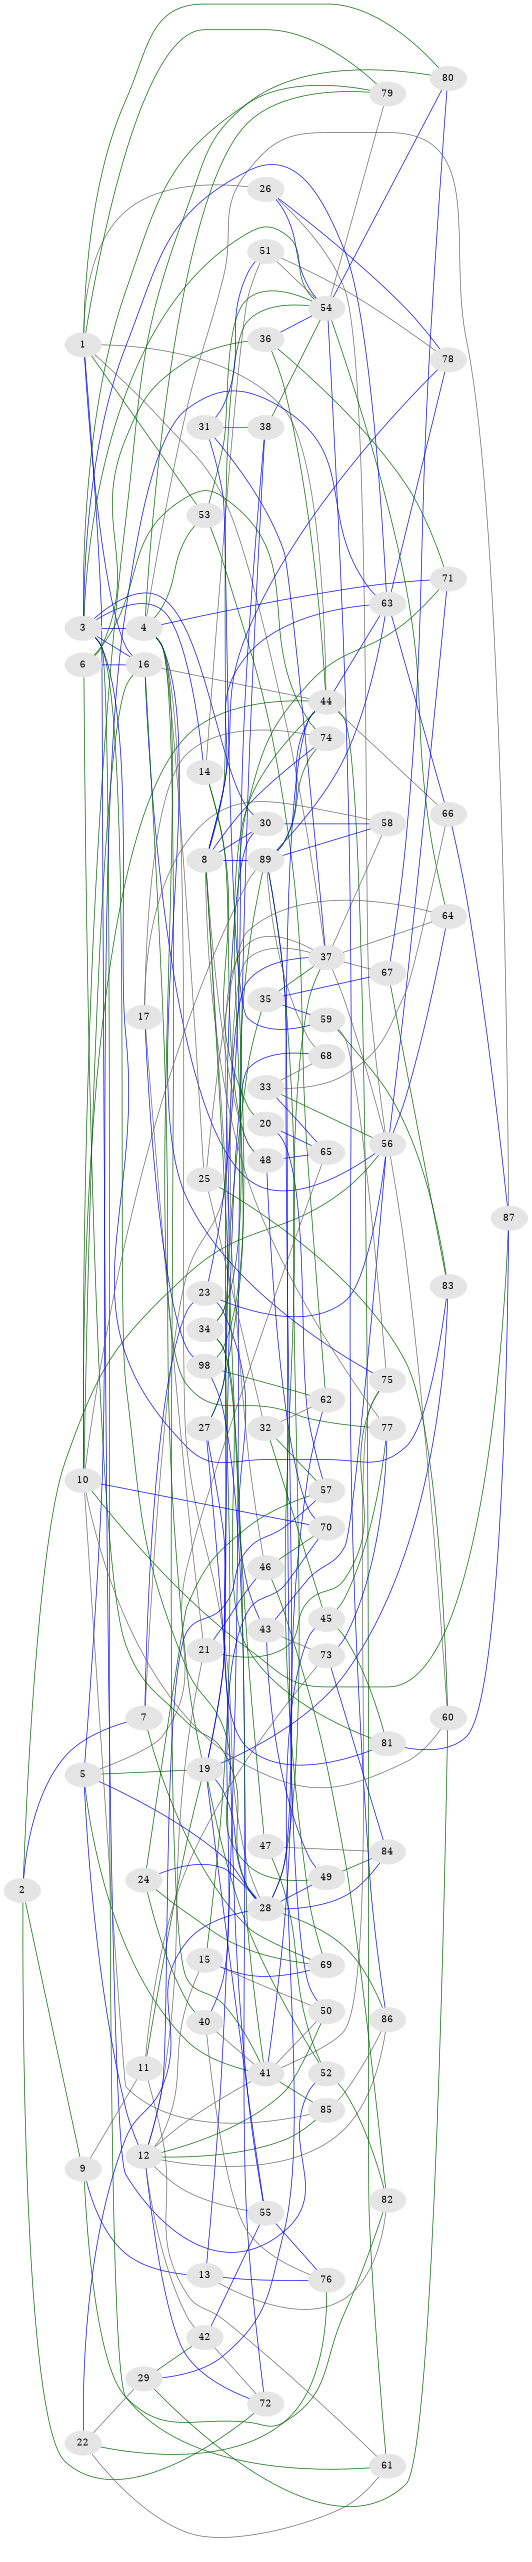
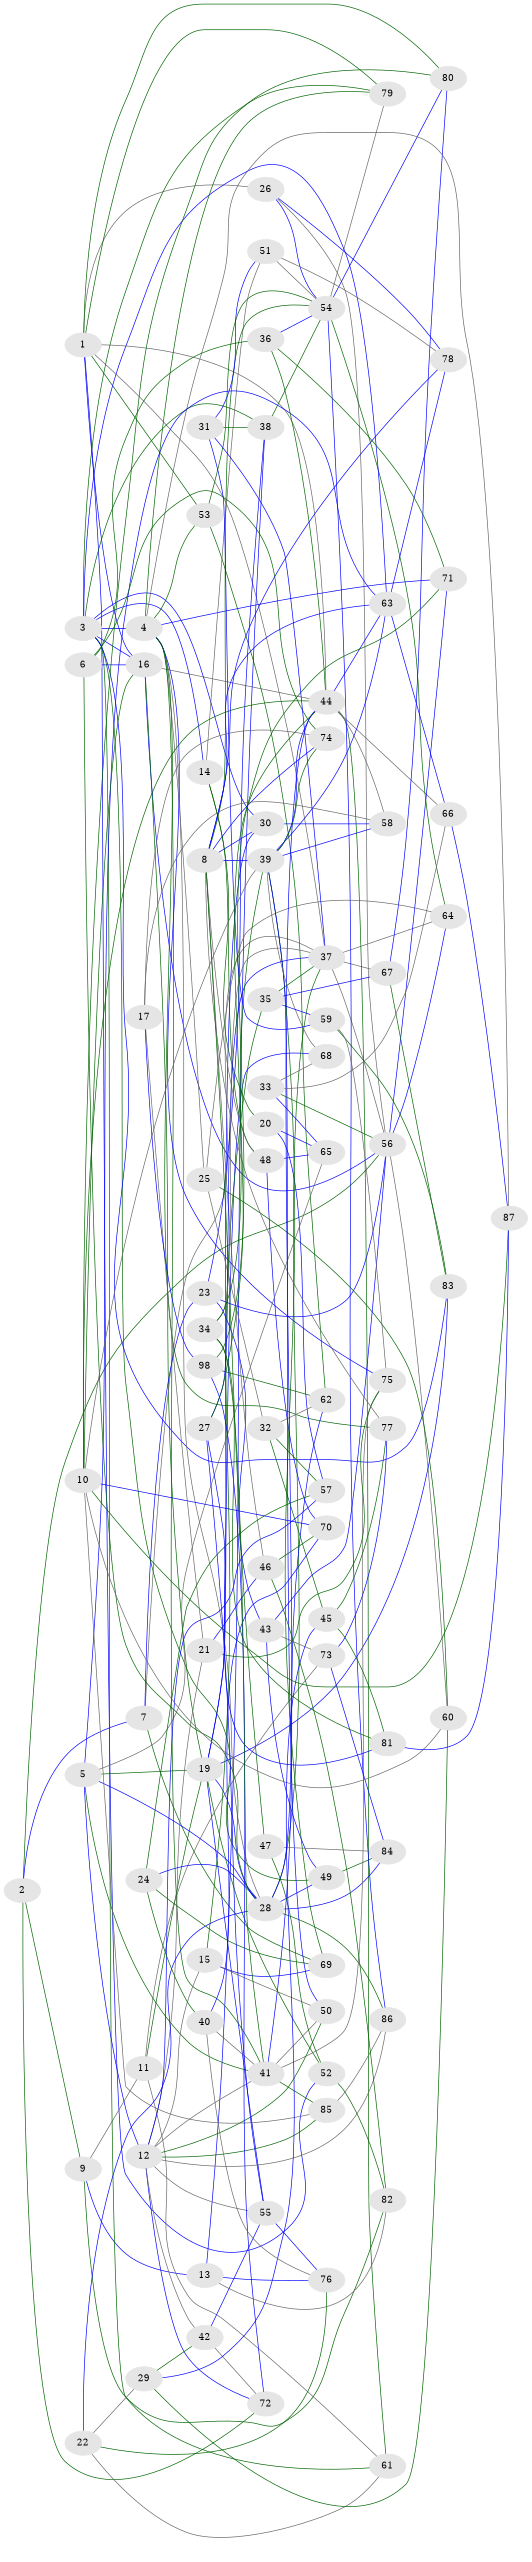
(139, 364) -> (123, 484)
(266, 860) -> (266, 860)
(362, 880) -> (362, 752)
